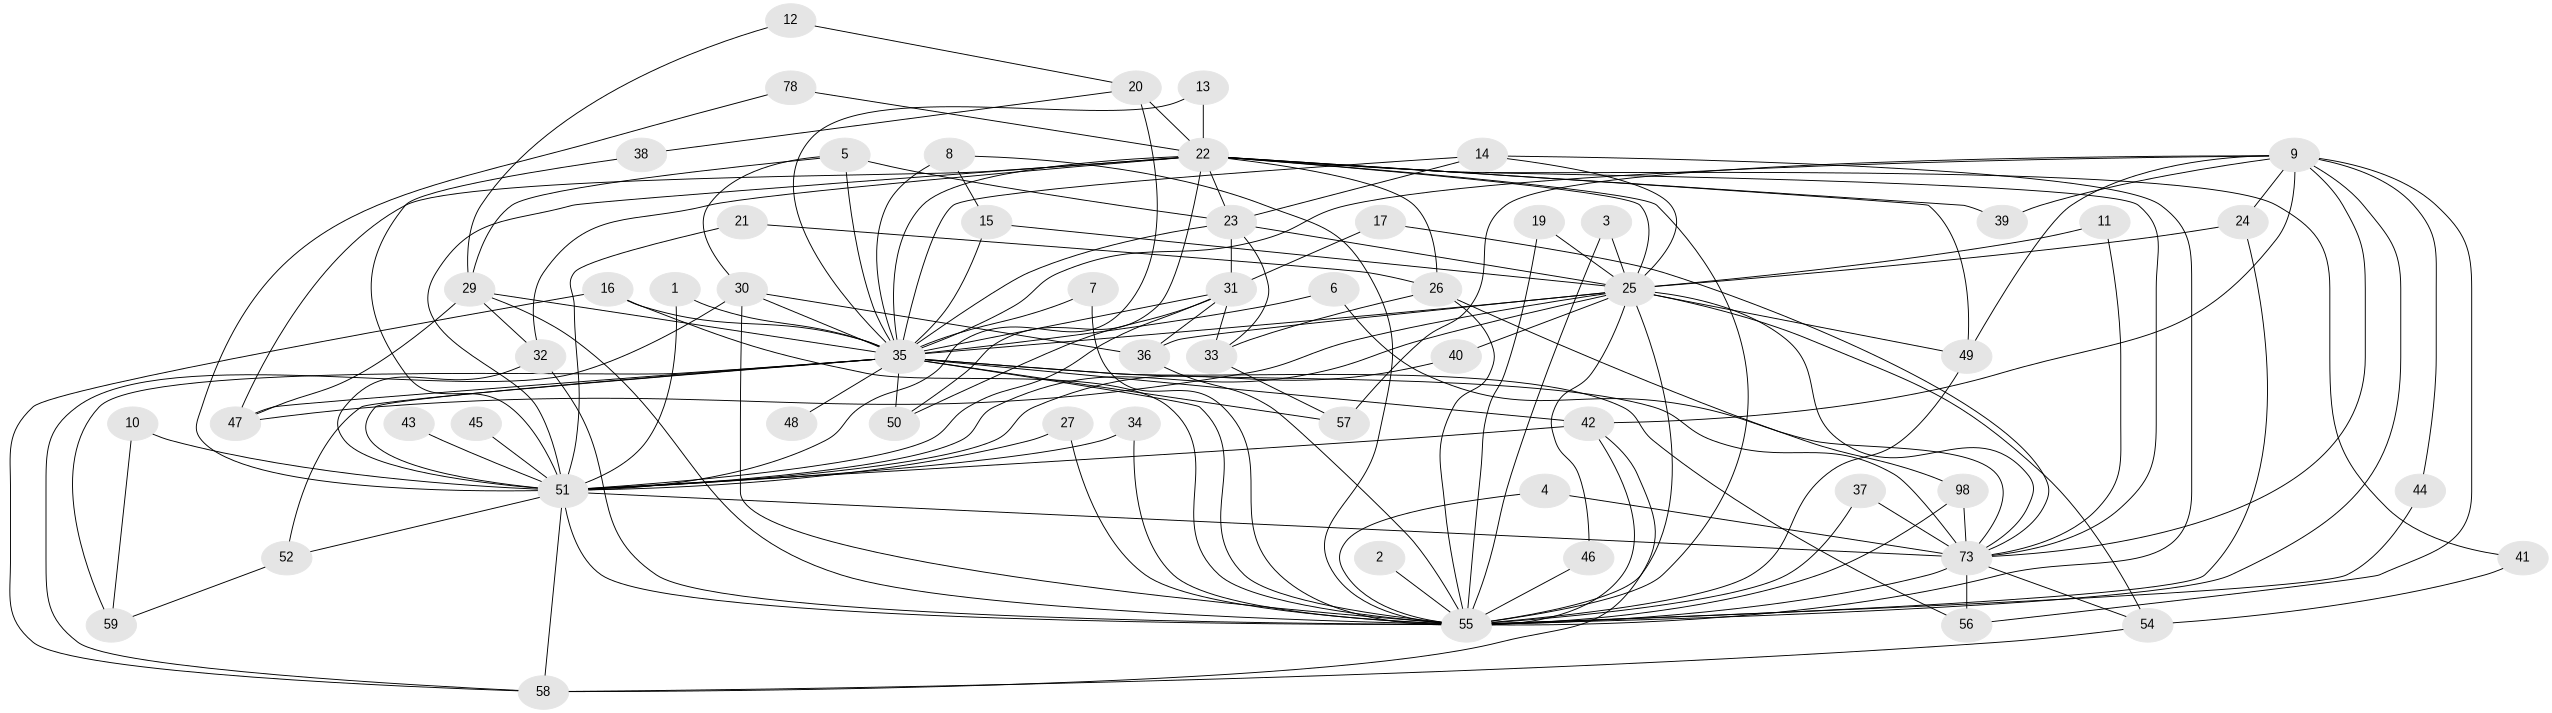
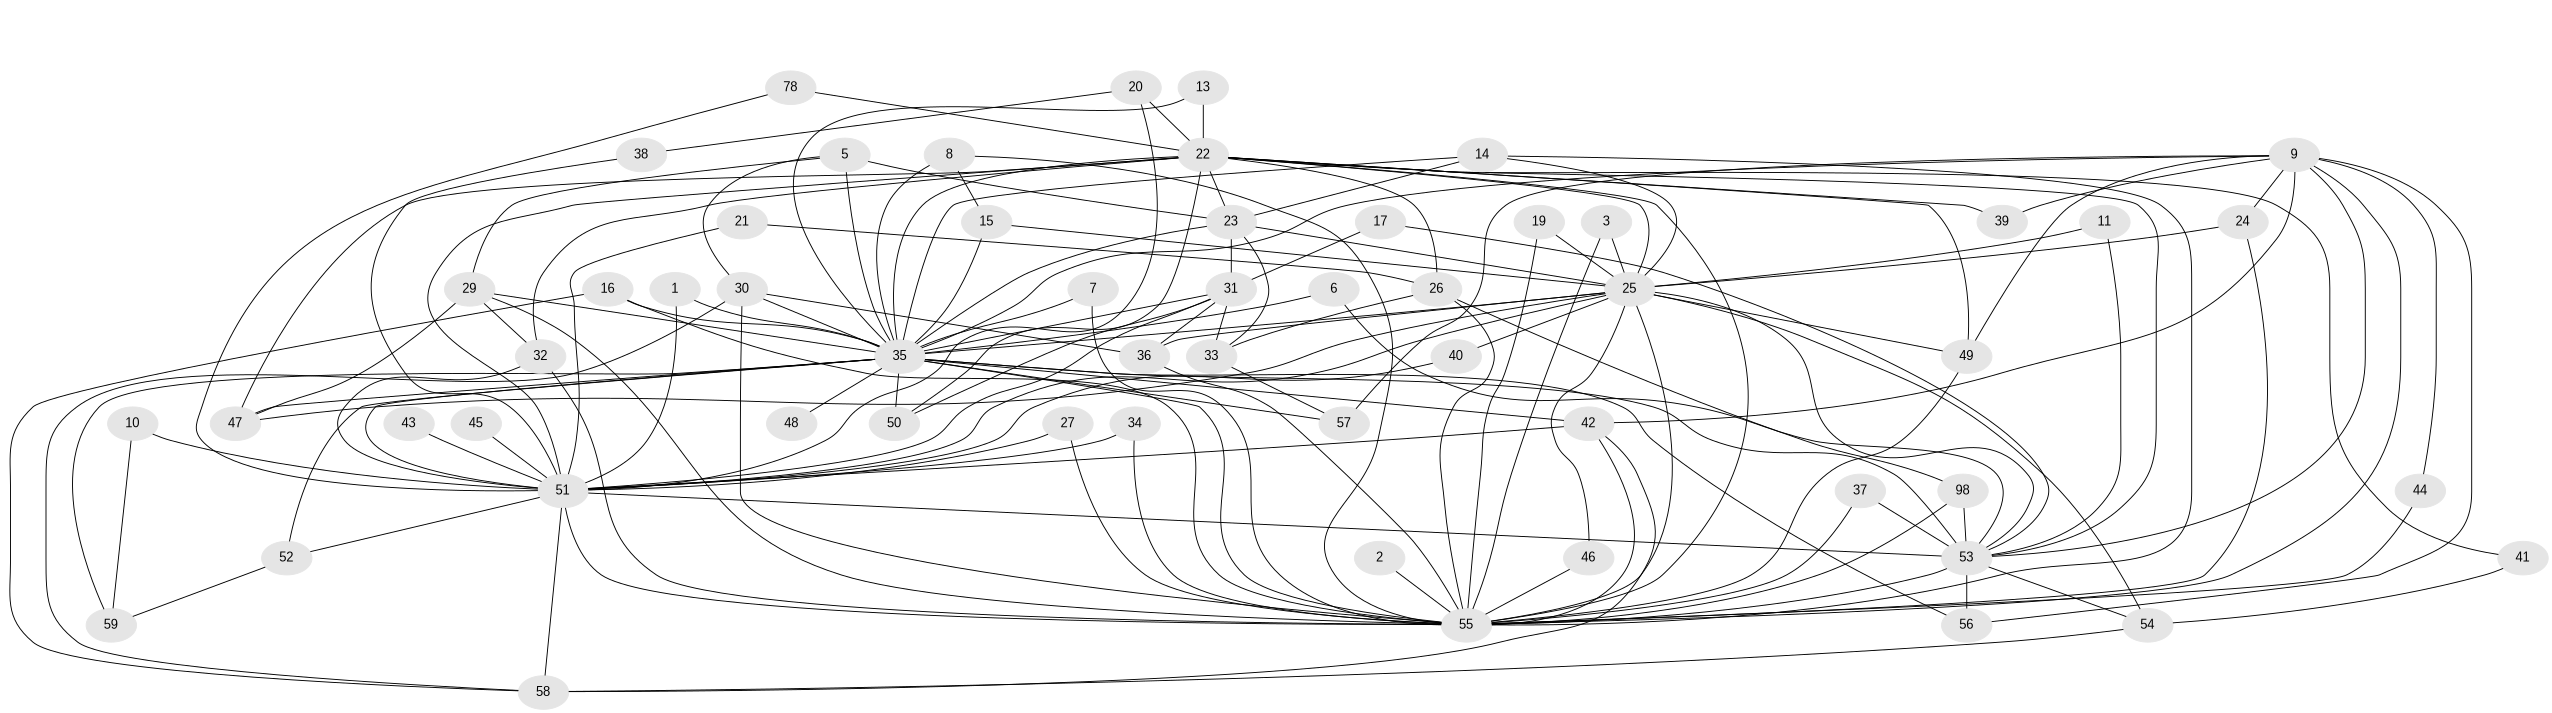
(791, 21) -> none
(1545, 491) -> none
(1967, 558) -> (1967, 558)
